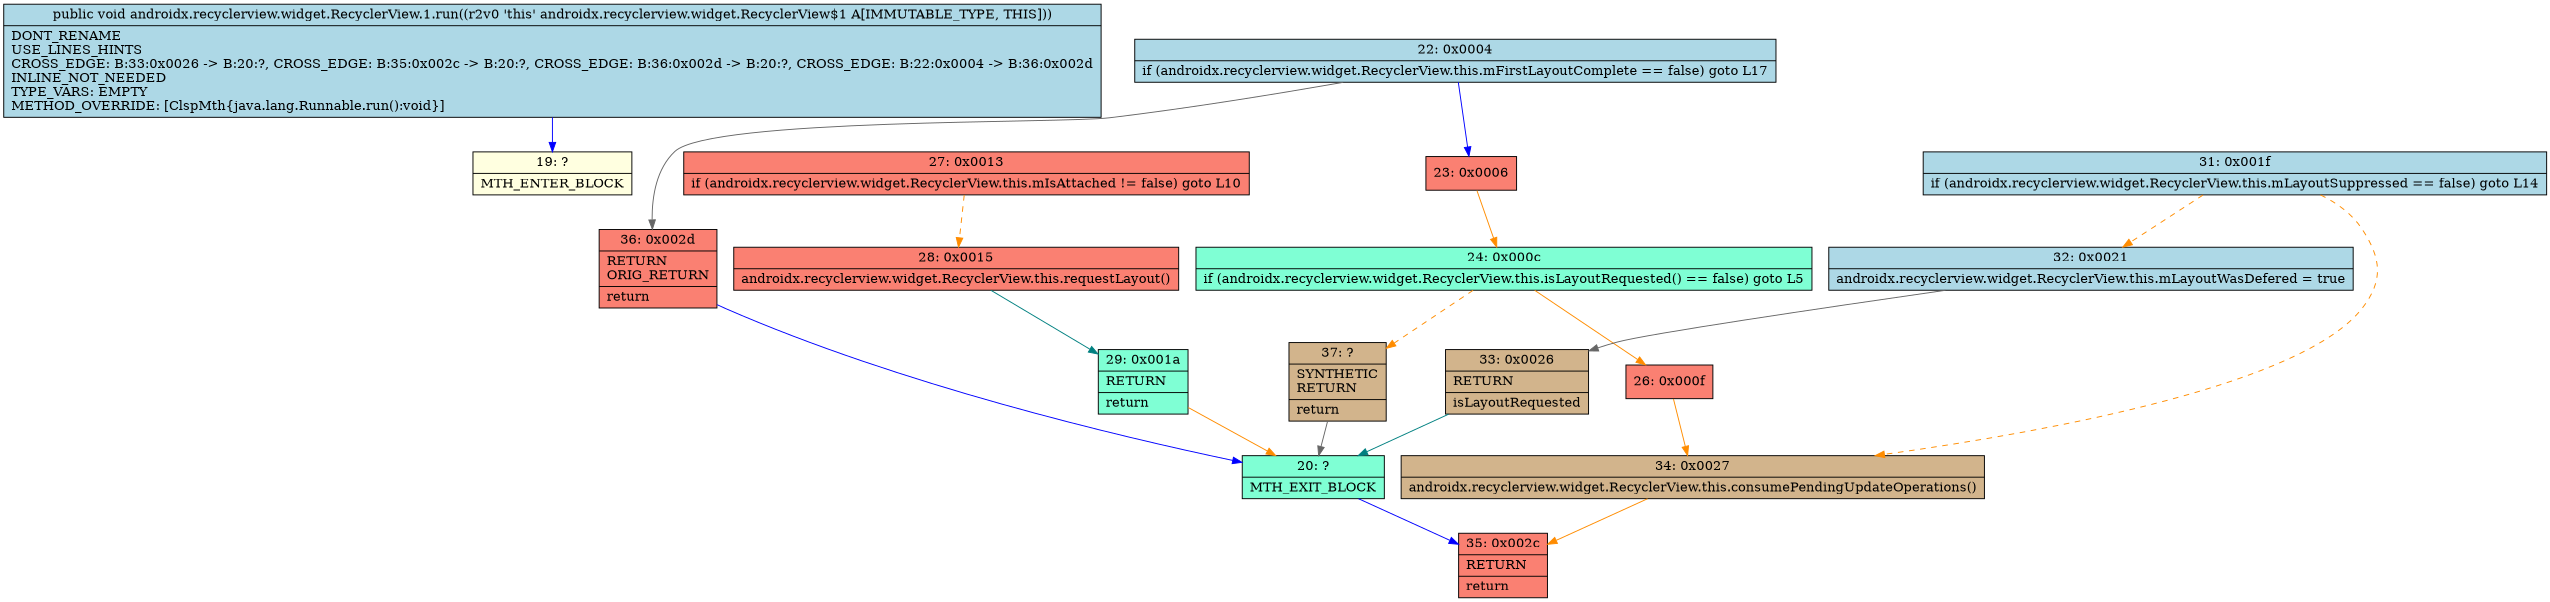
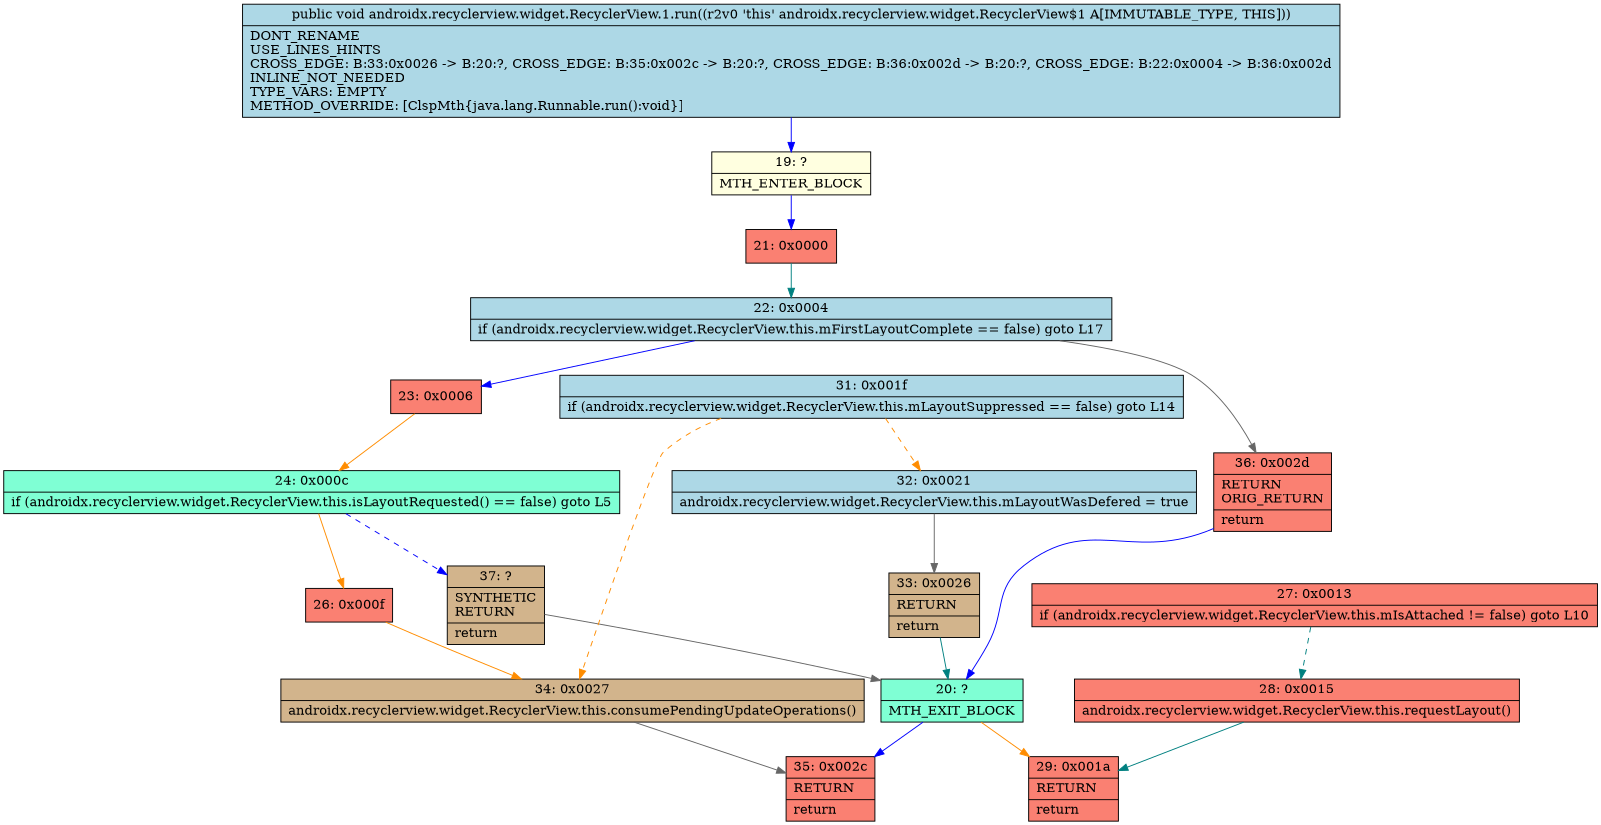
(962, 216) -> (1307, 648)
none -> (791, 246)
(1434, 317) -> (392, 542)
(1143, 382) -> (1074, 789)
(1517, 403) -> (918, 626)
(1228, 429) -> (1001, 737)
(1602, 520) -> (706, 746)
